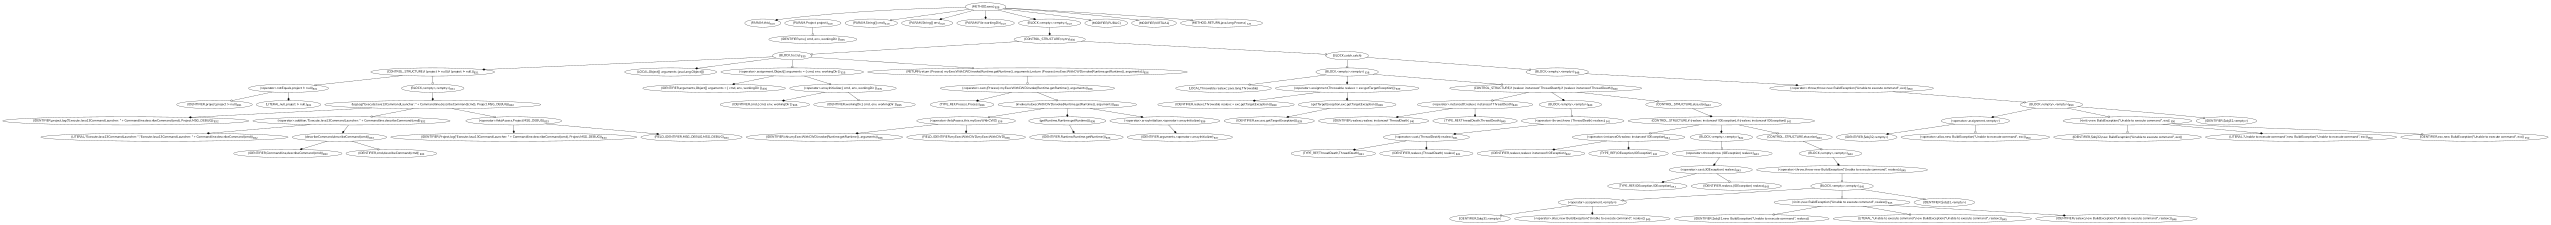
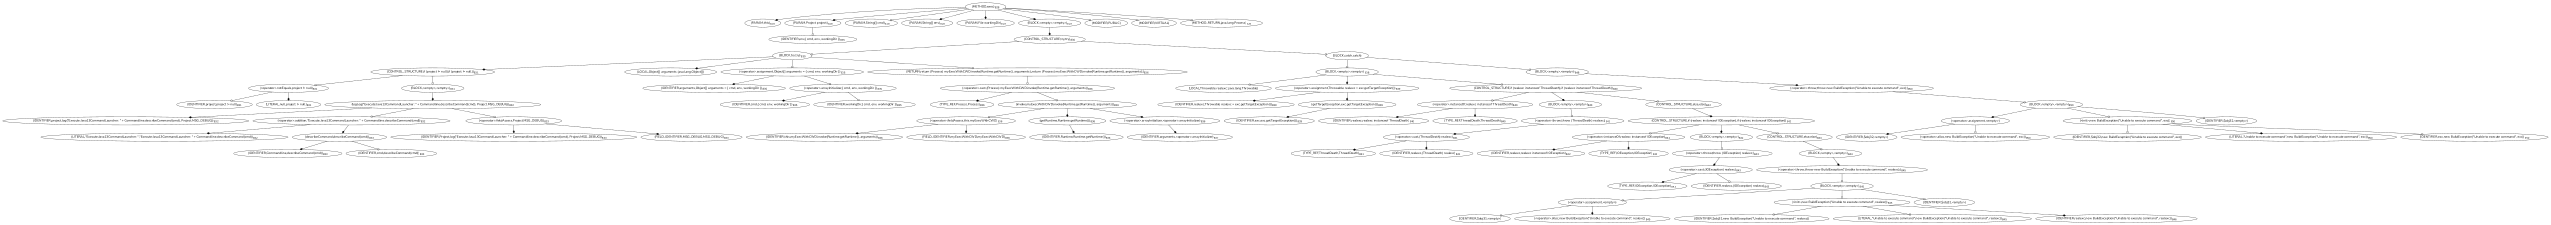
none -> (901, 14)
